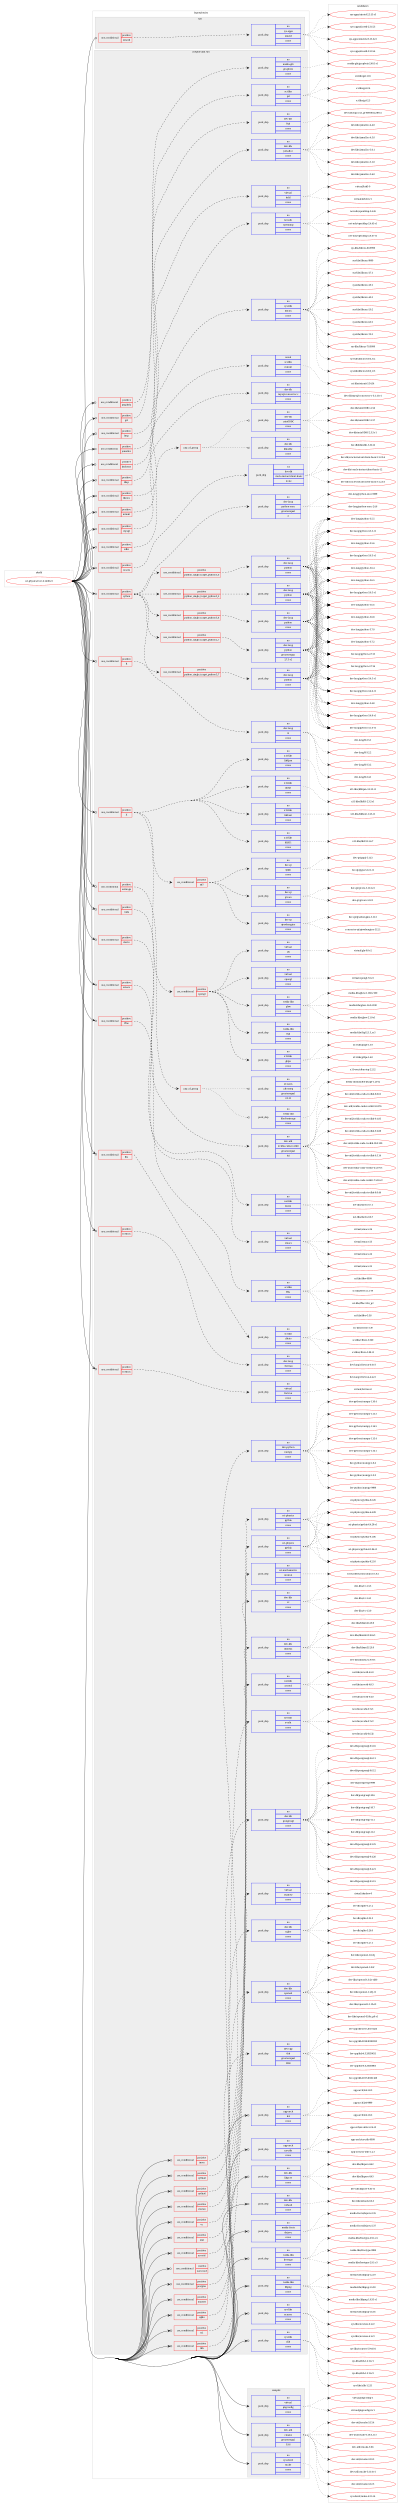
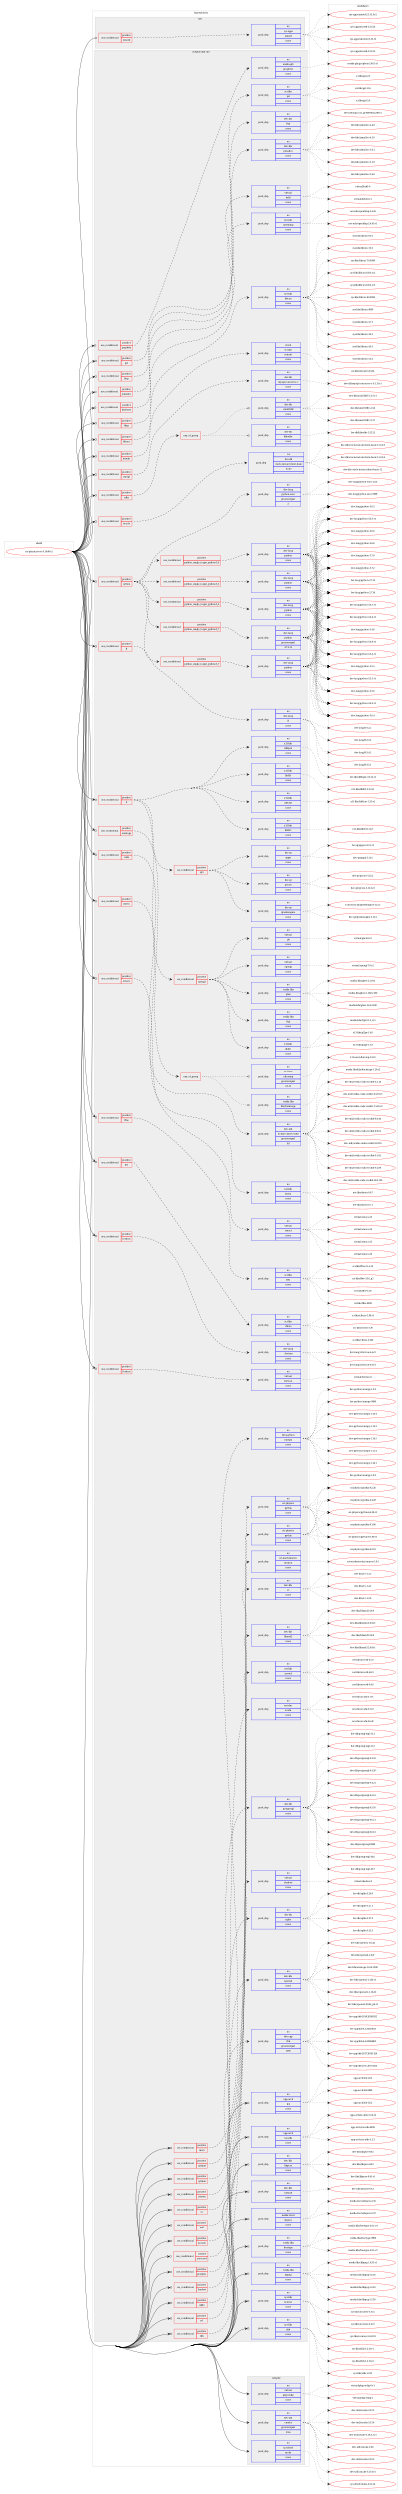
(363, 236) -> none
(363, 1980) -> (363, 1968)
